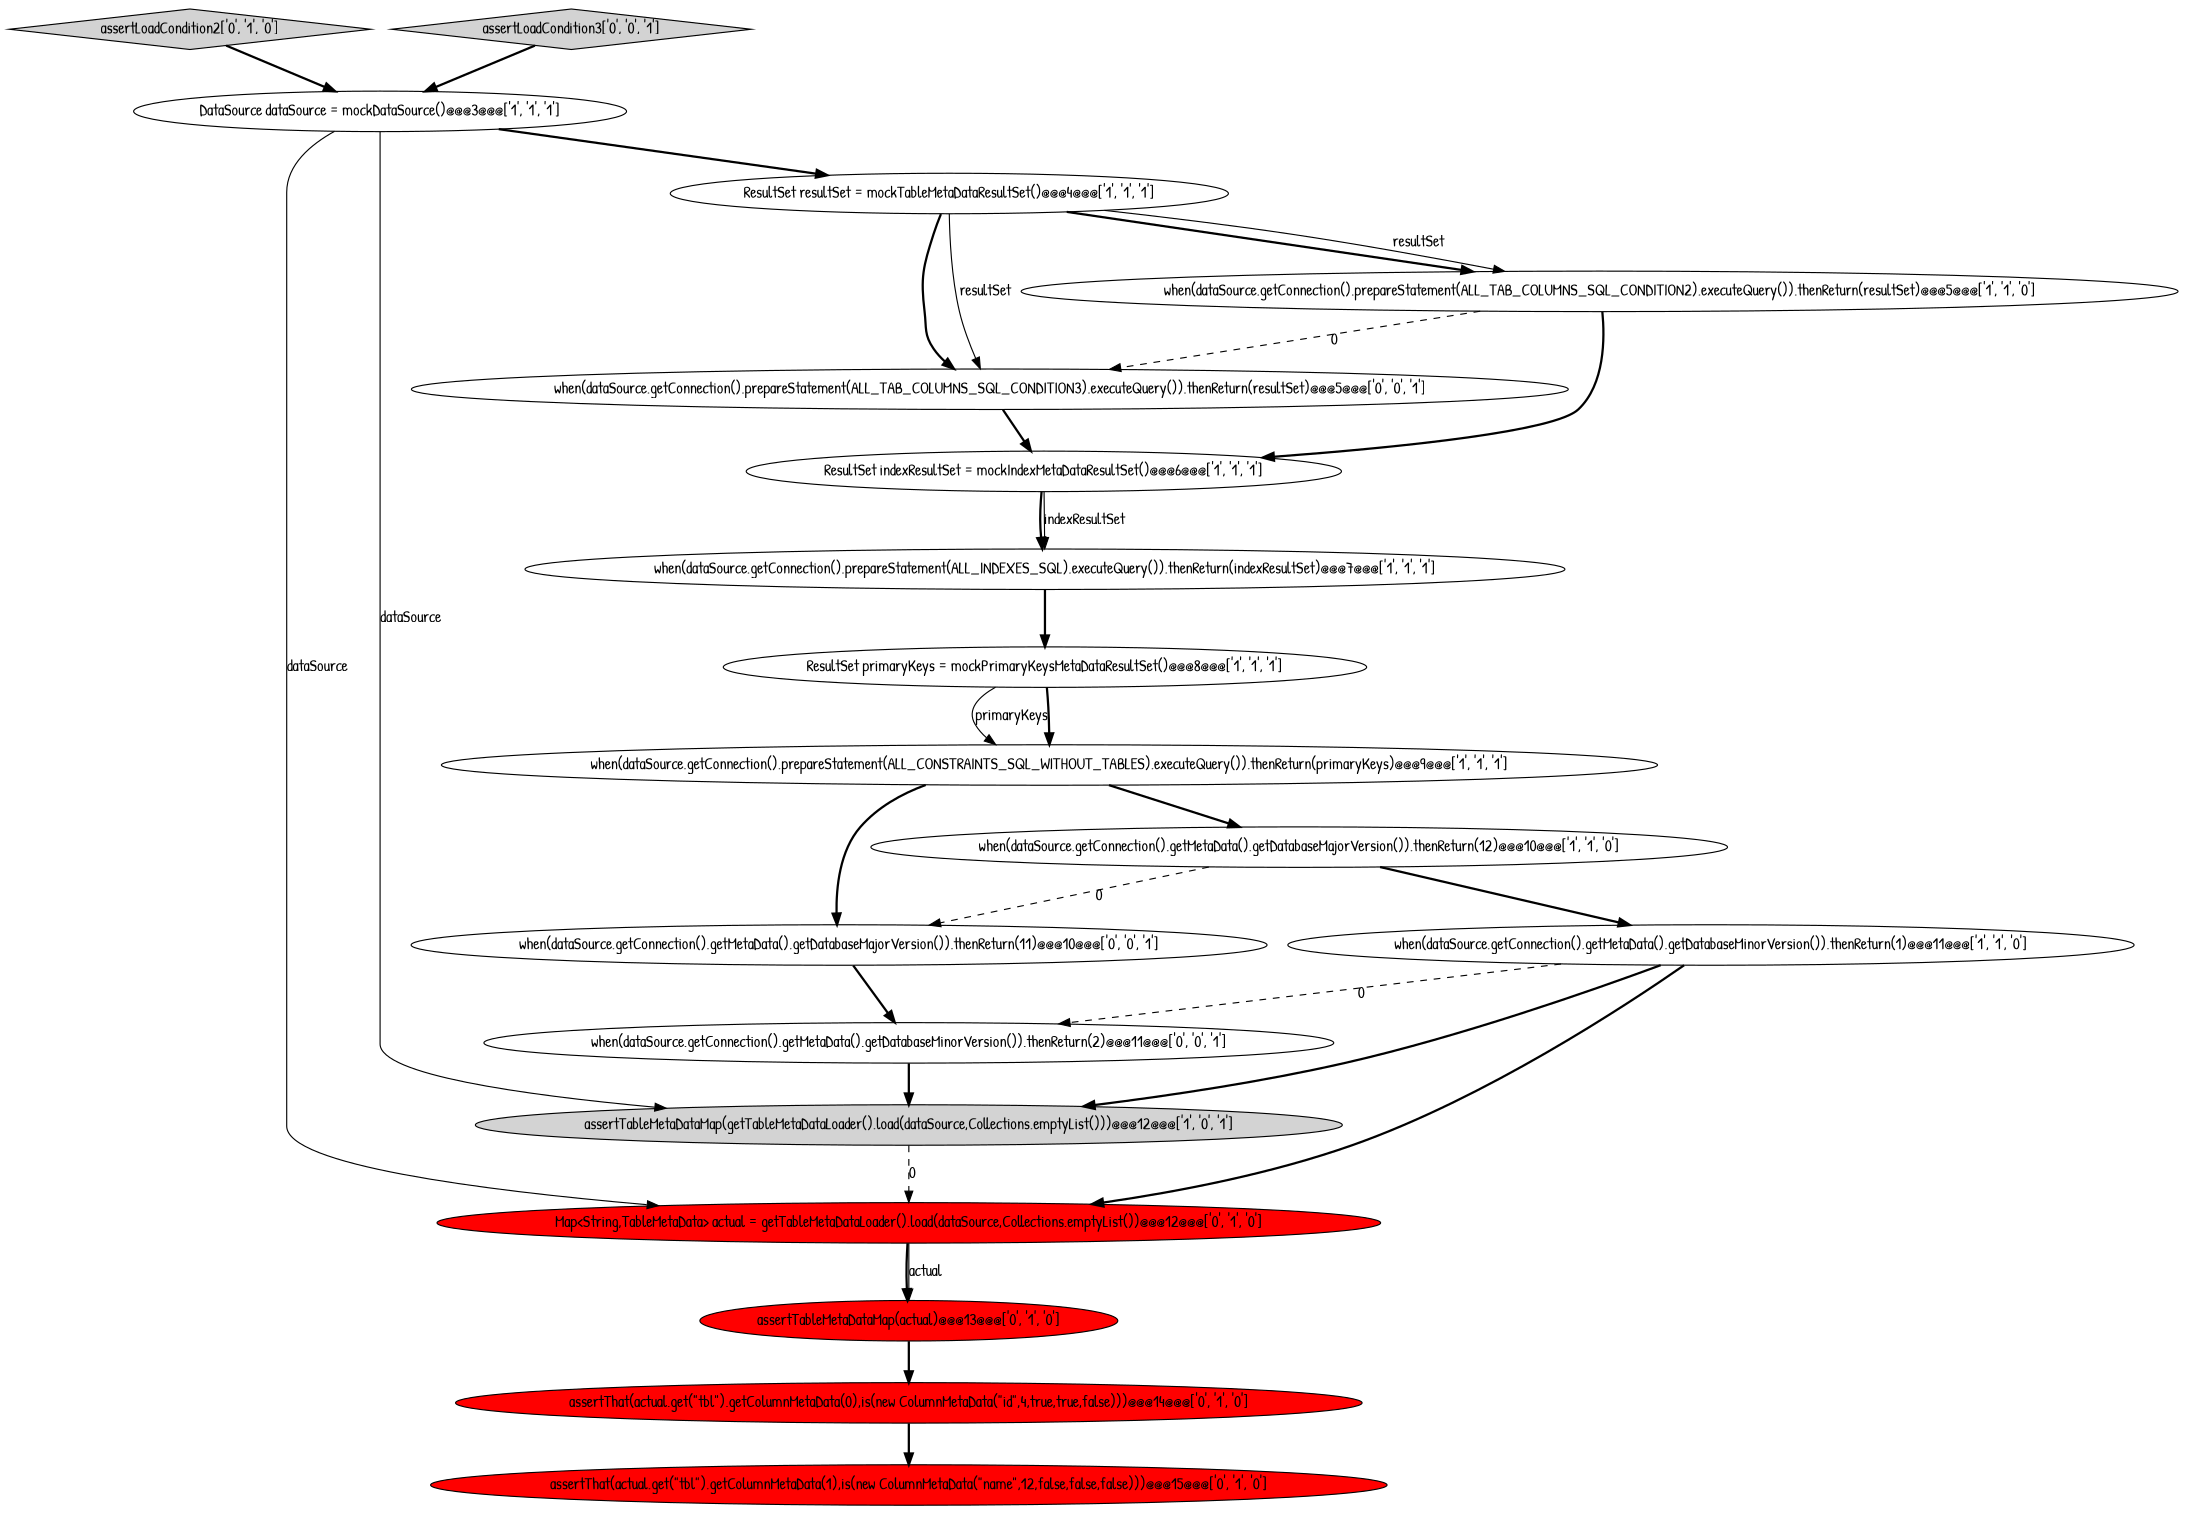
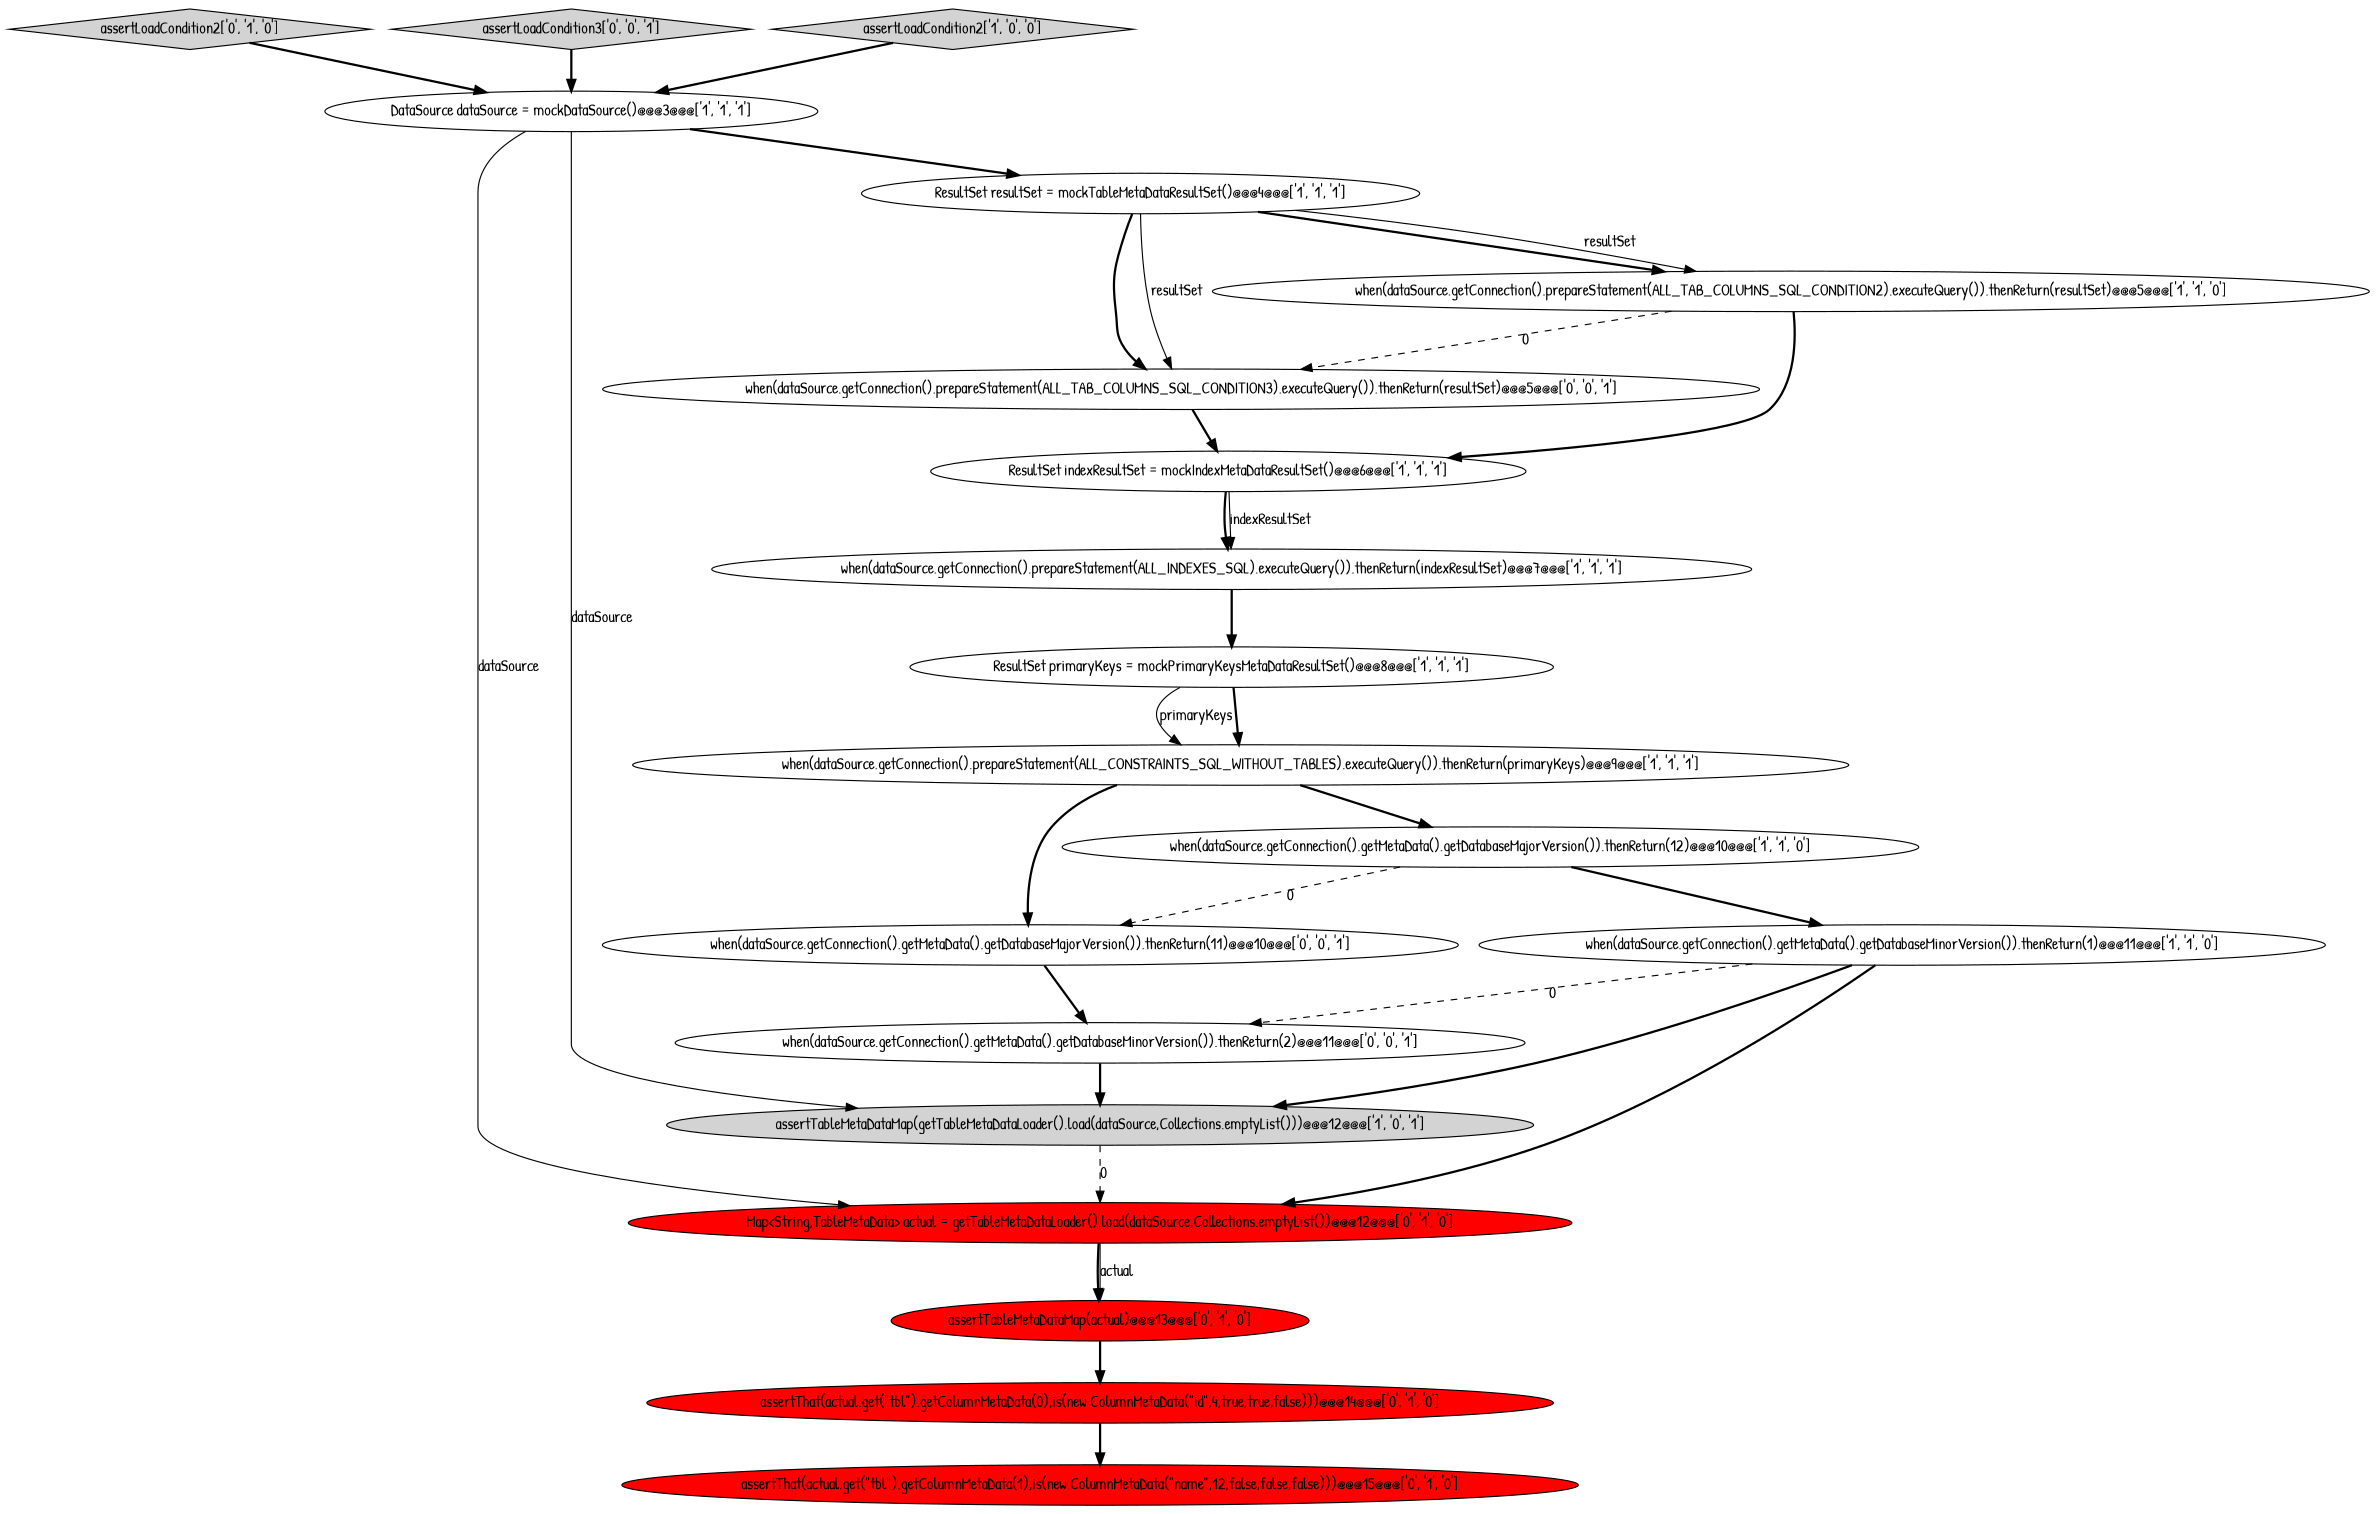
none -> (953, 29)
